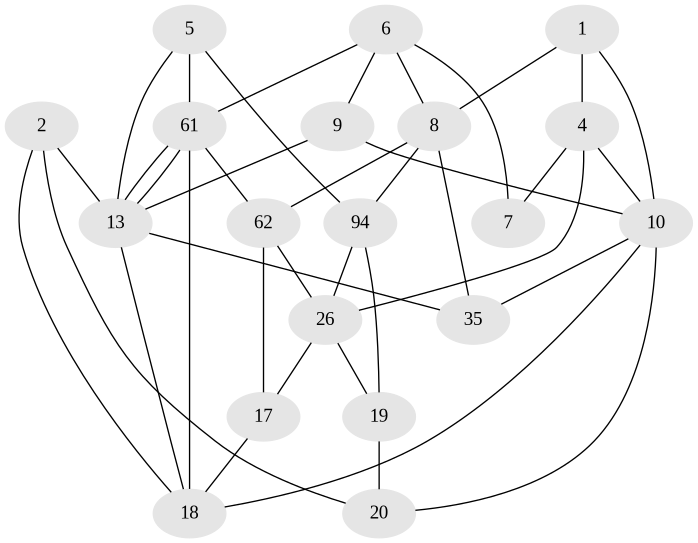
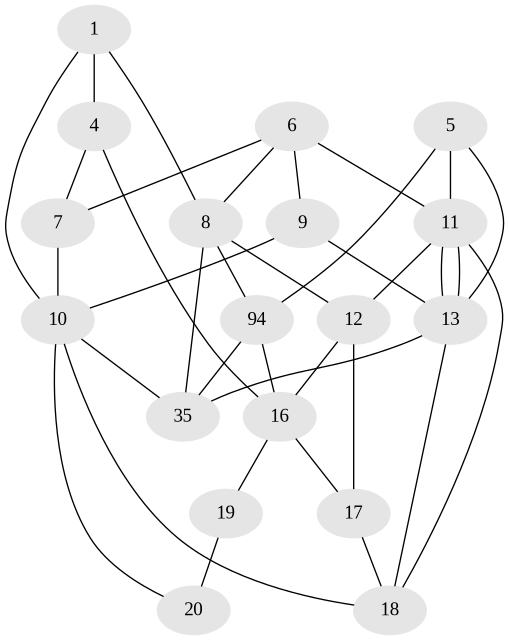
(42, 126) -> none
(190, 126) -> (450, 223)
(619, 175) -> (58, 272)
(264, 223) -> (354, 320)
(325, 320) -> (280, 417)
(376, 320) -> (219, 370)
